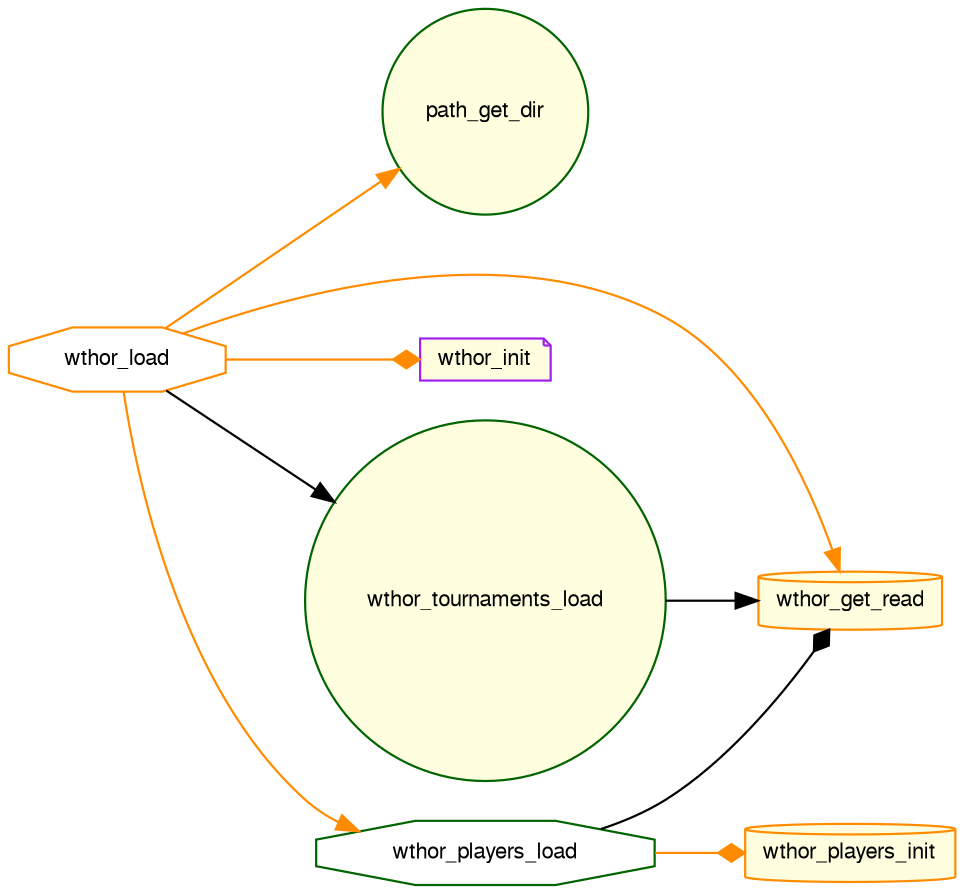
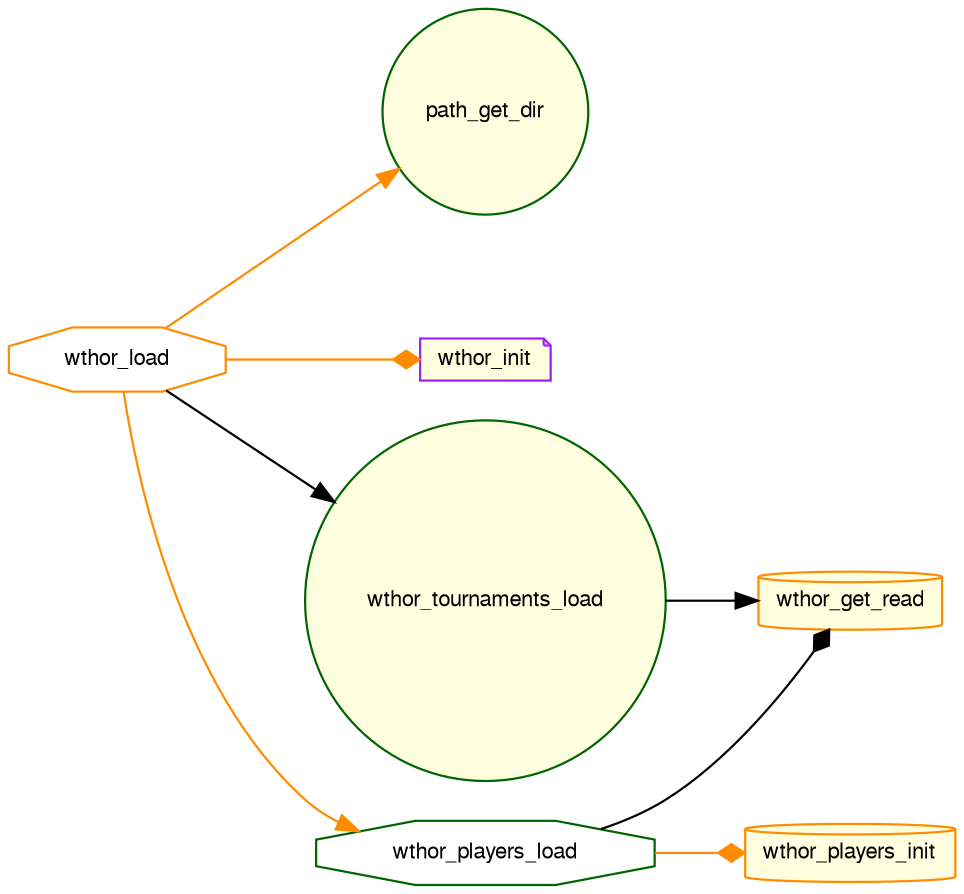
(569, 285) -> none
